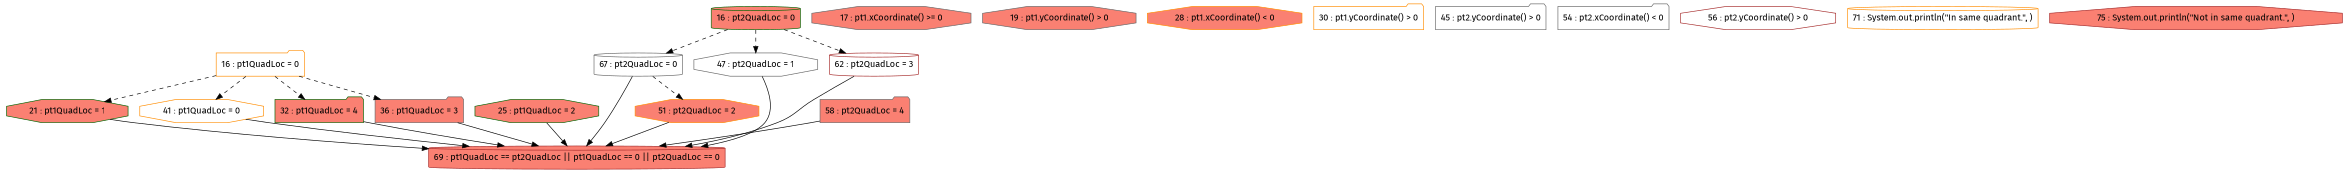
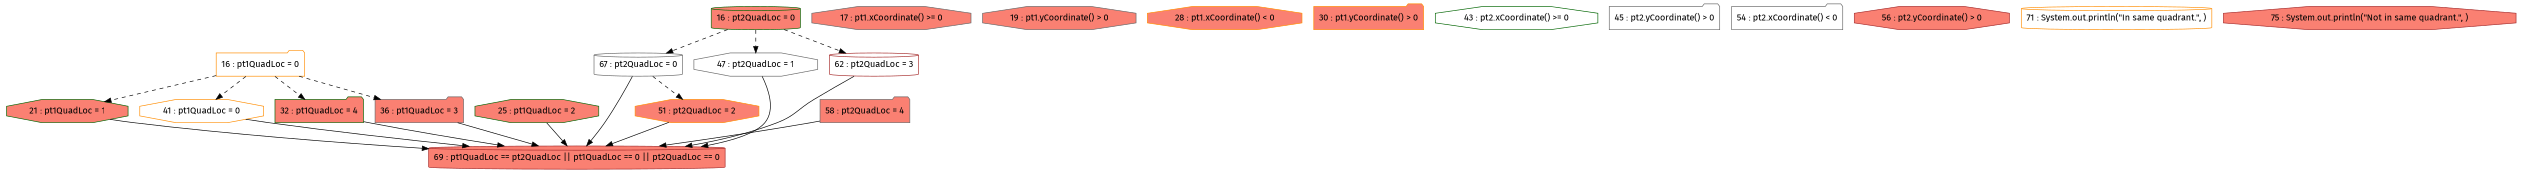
(1369, 18) -> (1369, 18)
none -> (1517, 18)
(1758, 18) -> (1932, 18)
